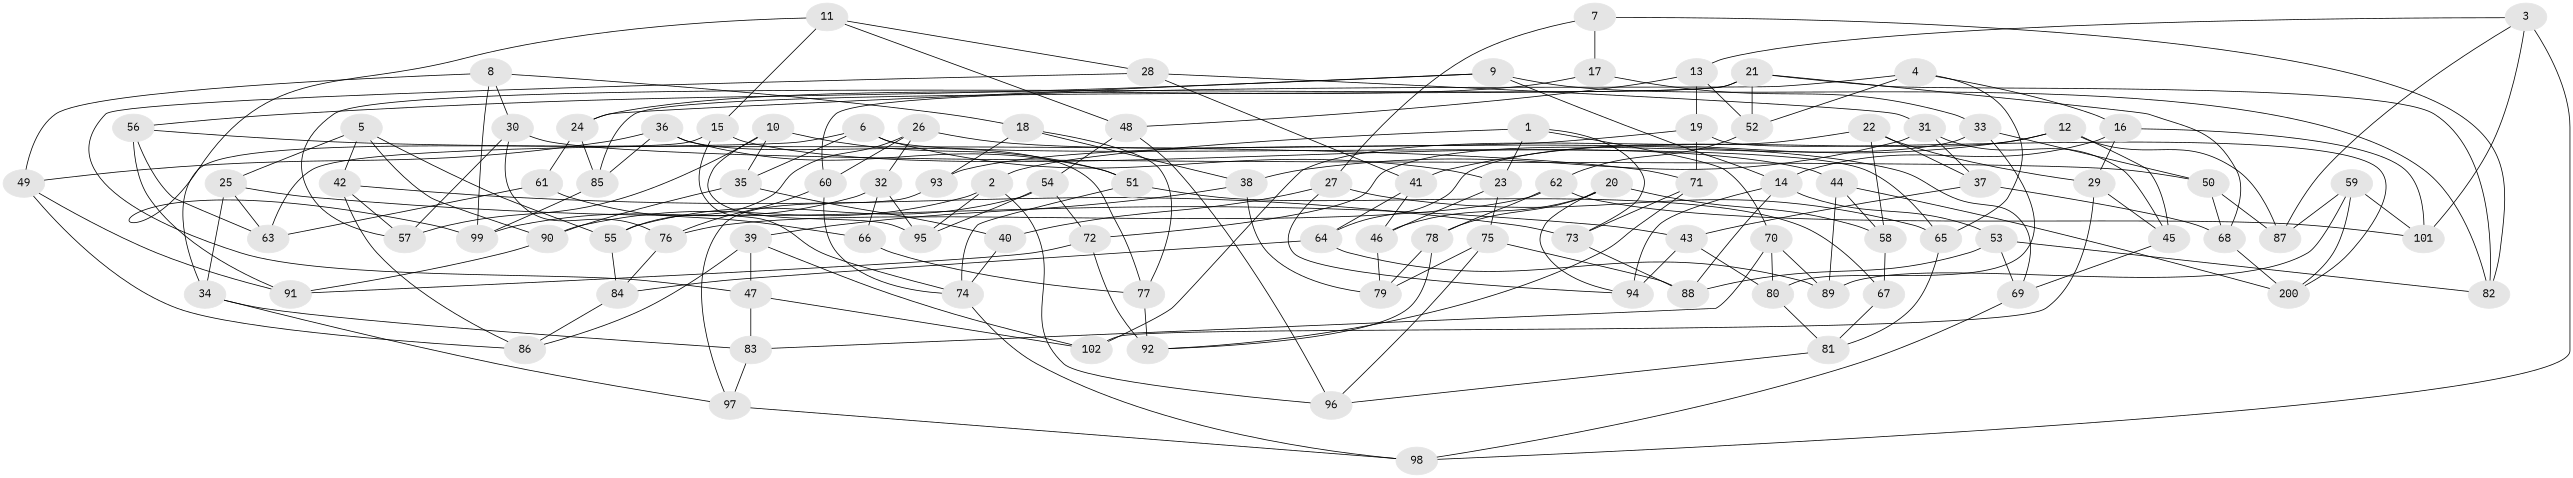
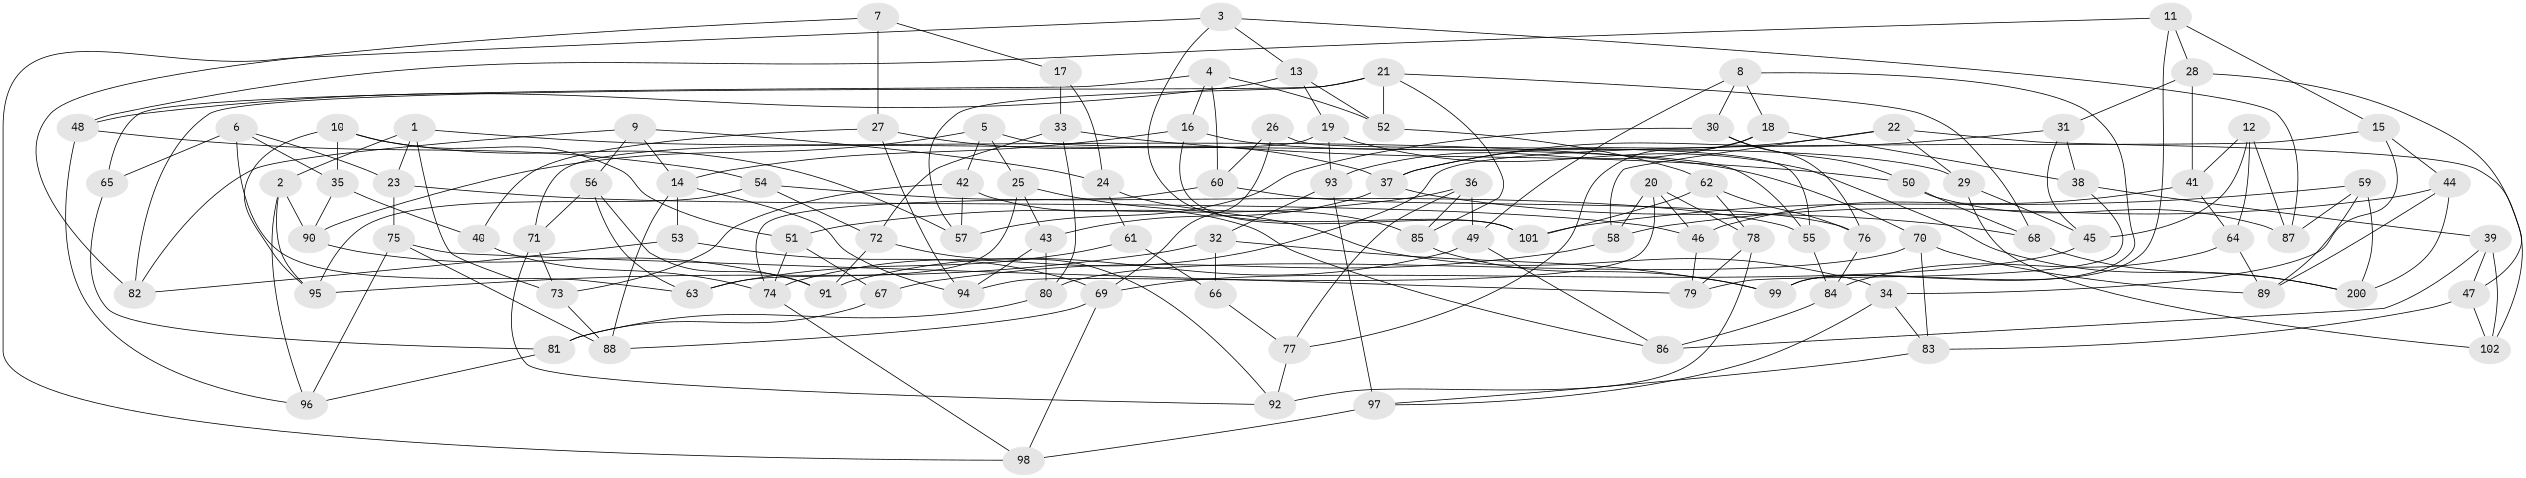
(895, 163) -> (1273, 211)
(1595, 205) -> (1136, 147)
(1845, 271) -> (859, 335)
